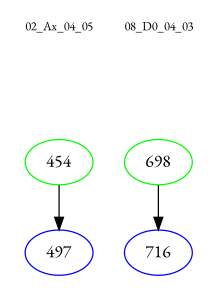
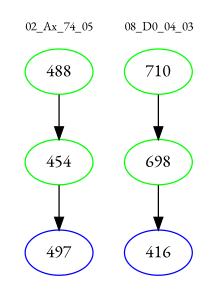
(60, 27) -> (60, 27)
none -> (59, 72)
none -> (158, 72)
(158, 253) -> (158, 253)
